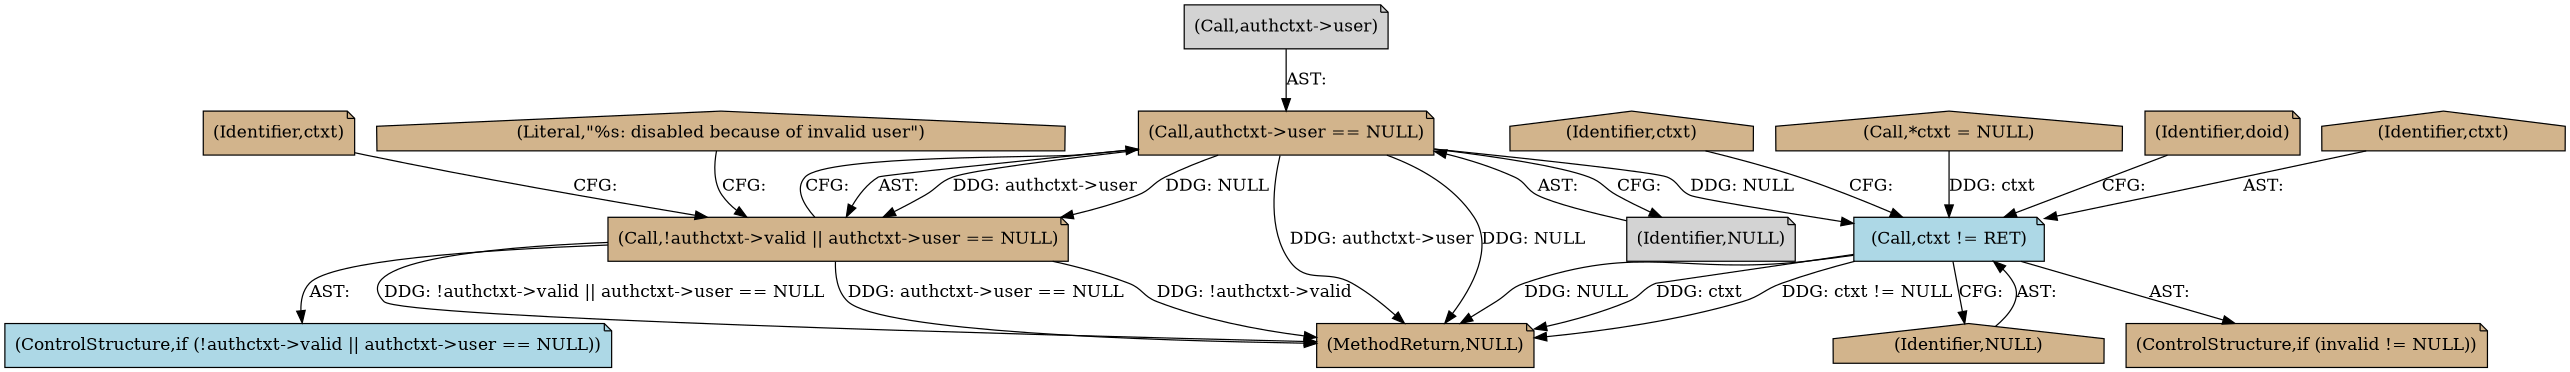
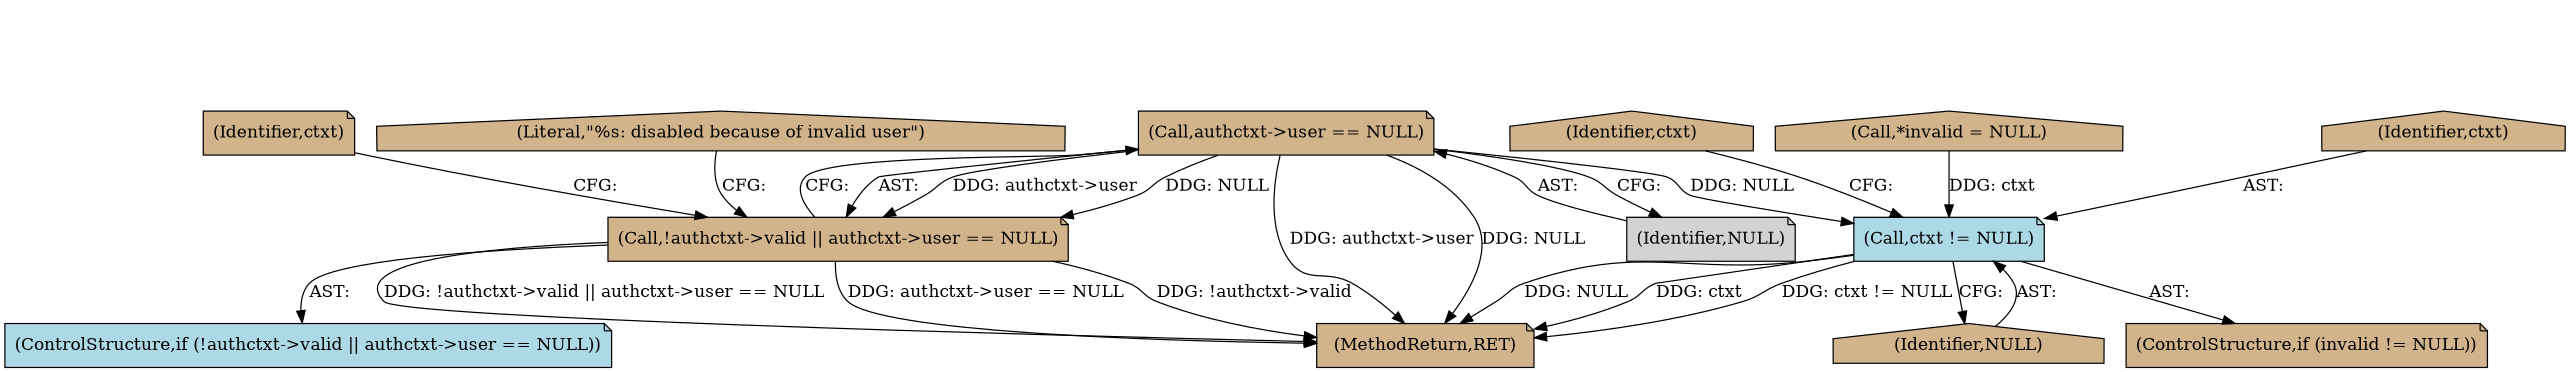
(1286, 27) -> none
(1949, 133) -> (1949, 133)
(2223, 133) -> none
(1949, 239) -> (1949, 239)
(1425, 345) -> (1425, 345)
